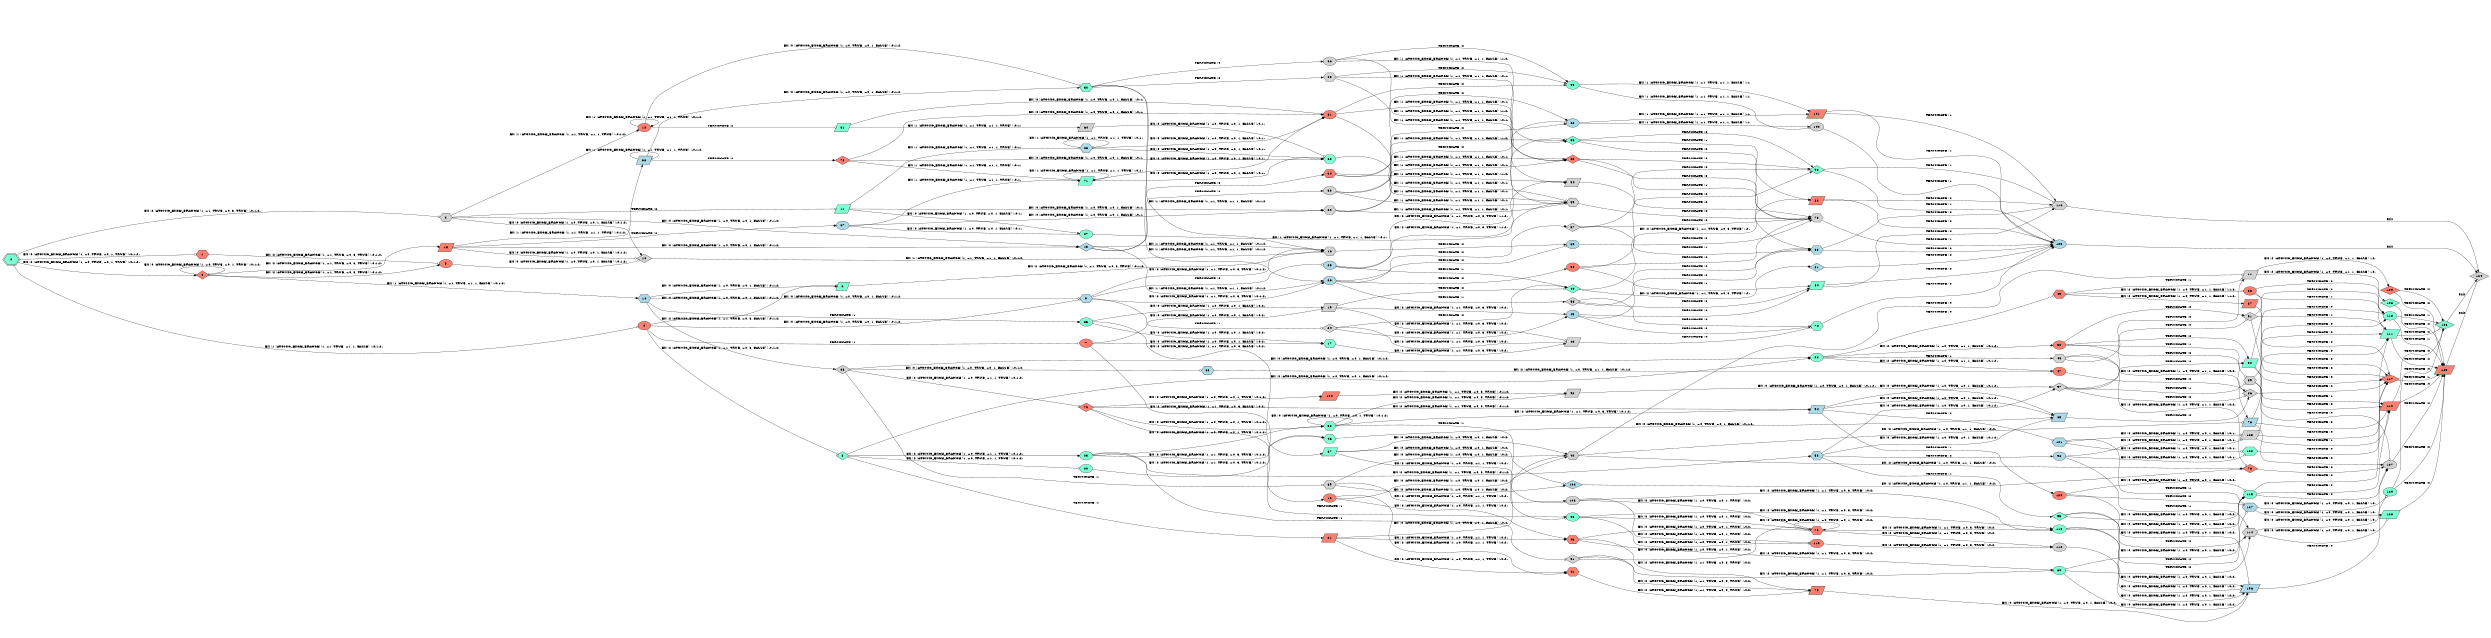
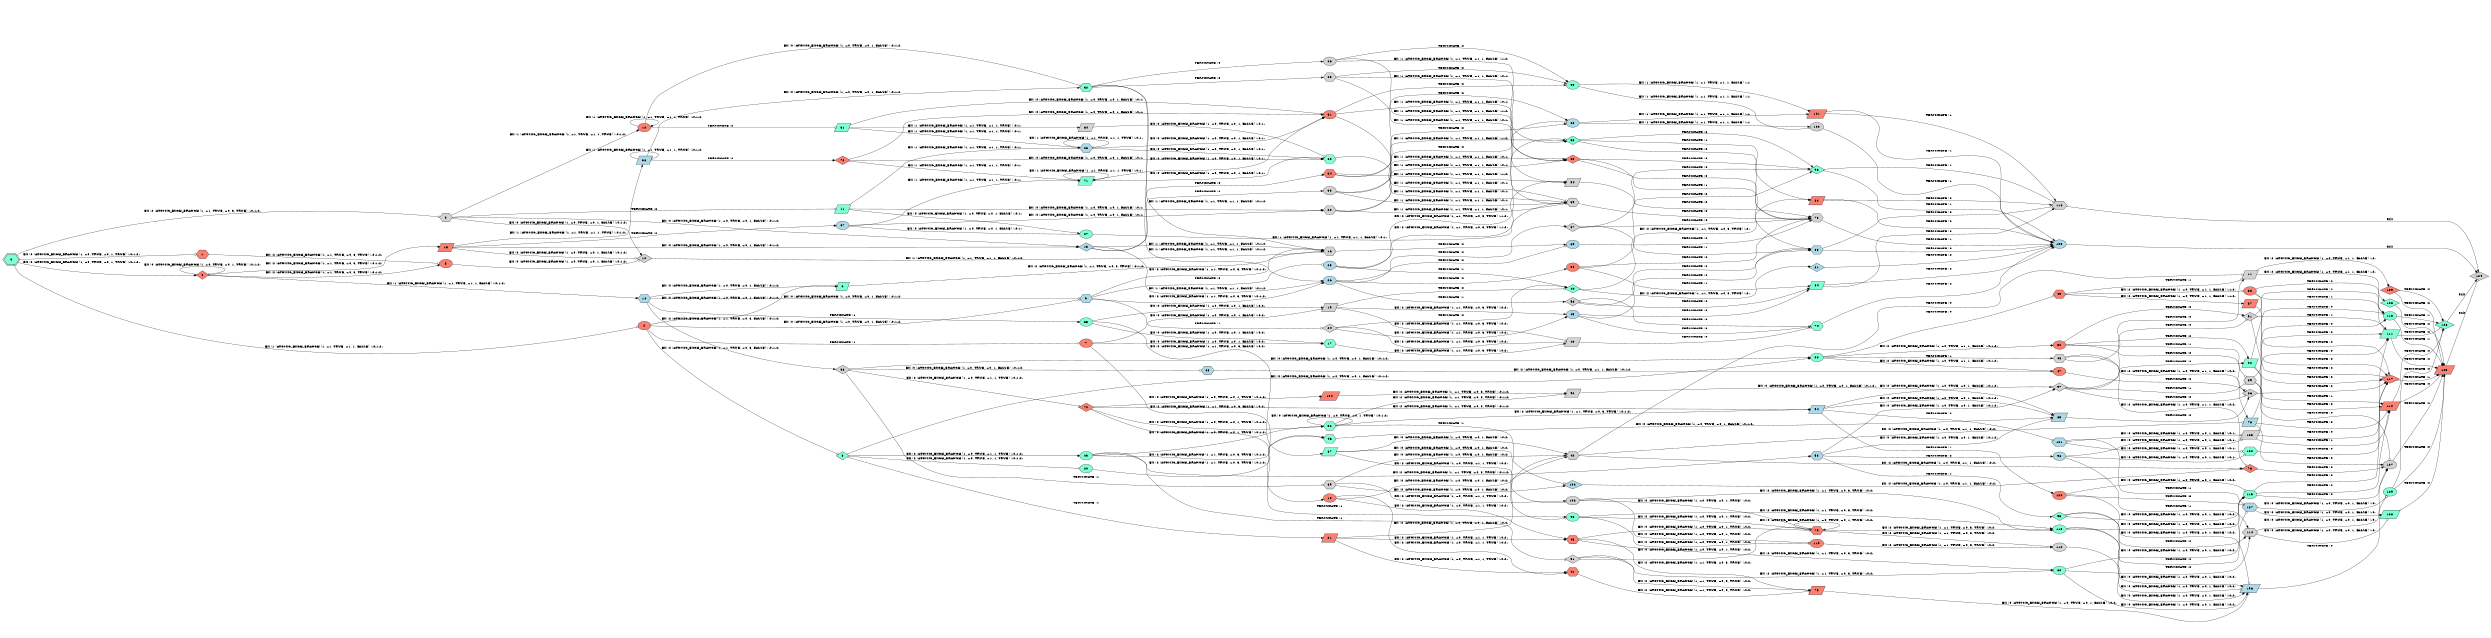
none -> (963, 138)
